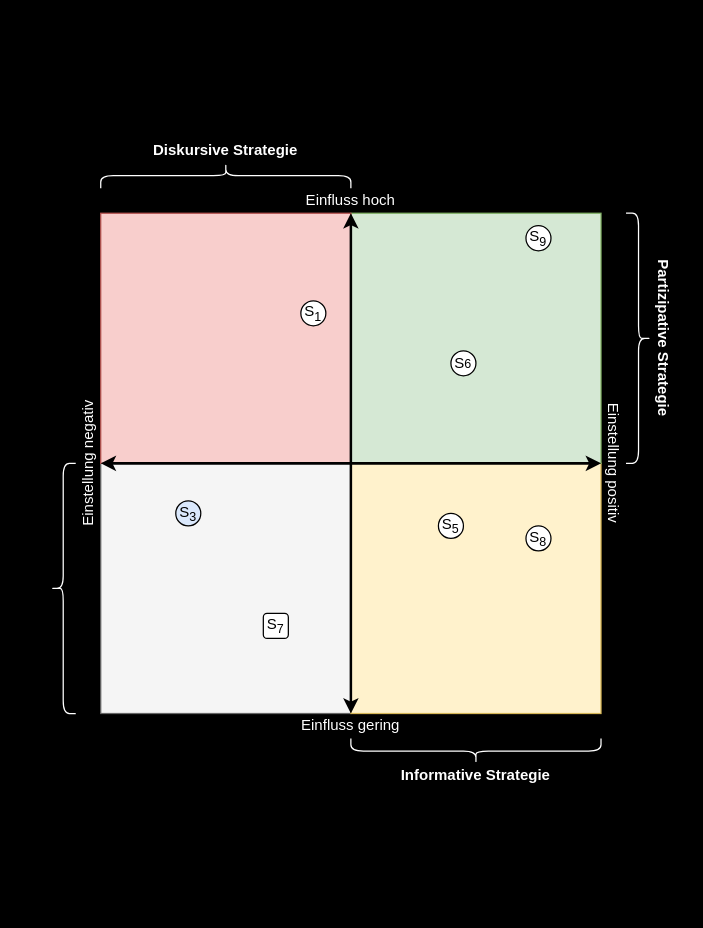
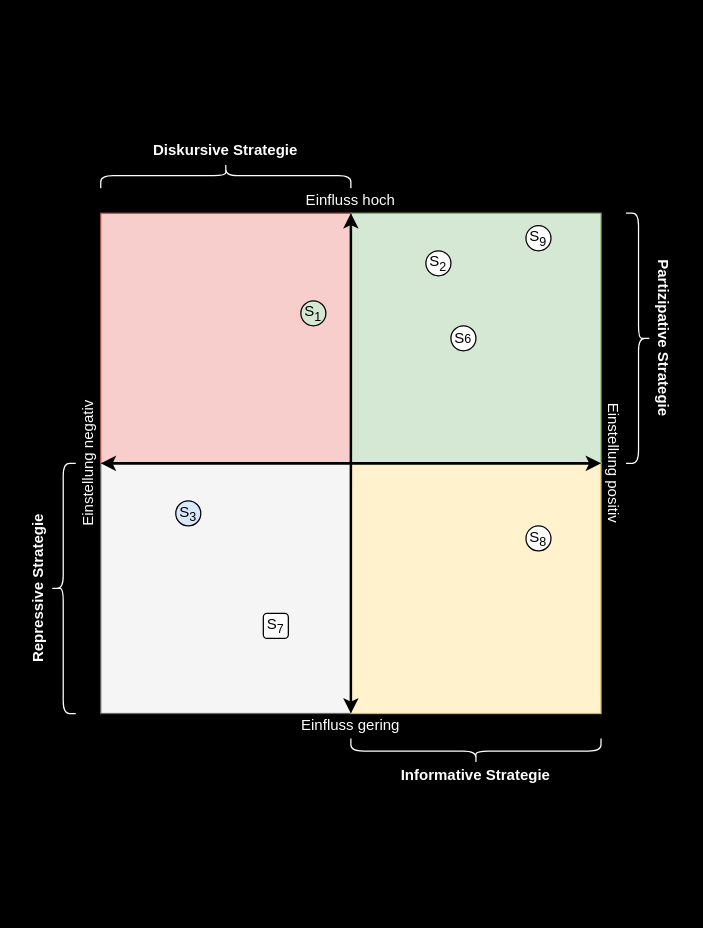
none -> (438, 263)
(313, 313) -> (313, 313)
(463, 363) -> (463, 338)
(451, 526) -> none
none -> (38, 588)
